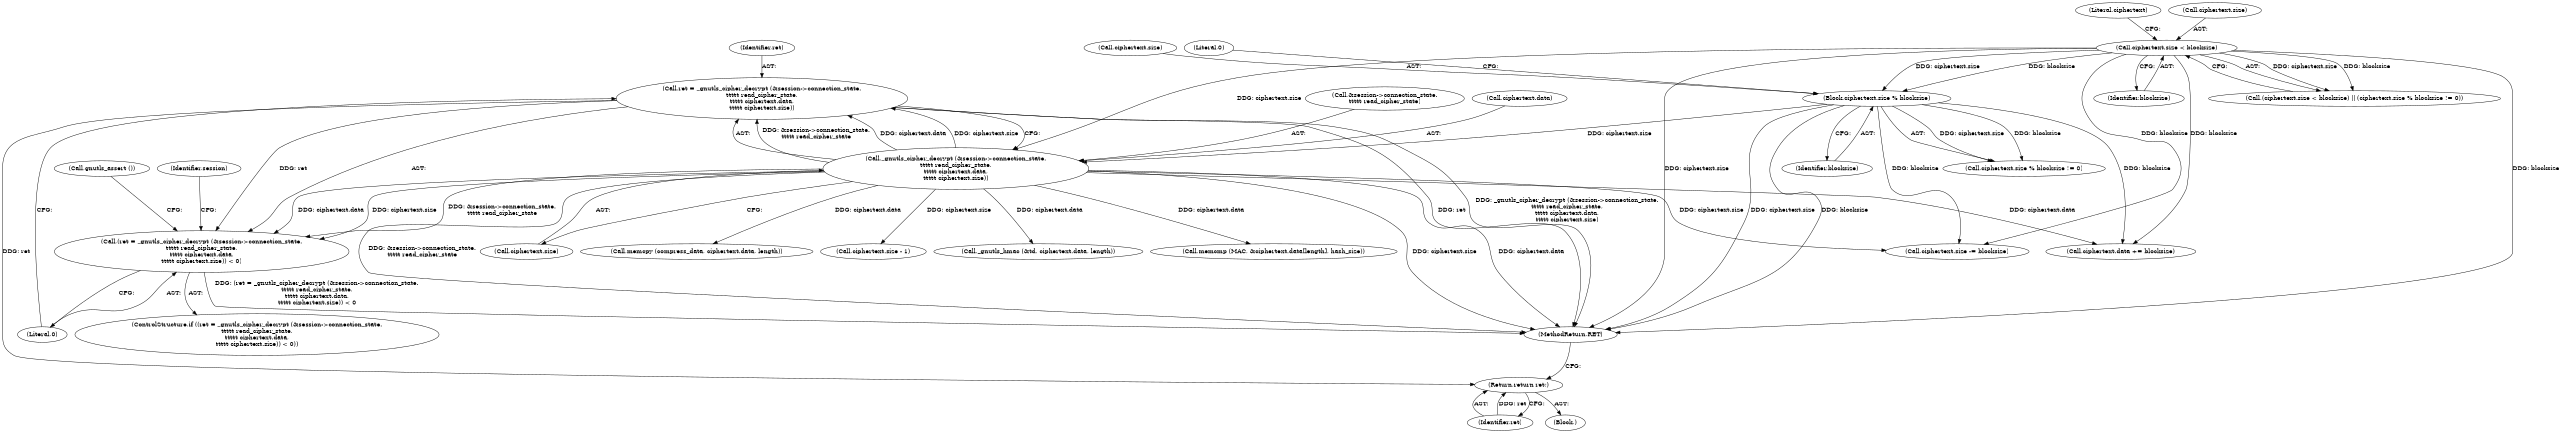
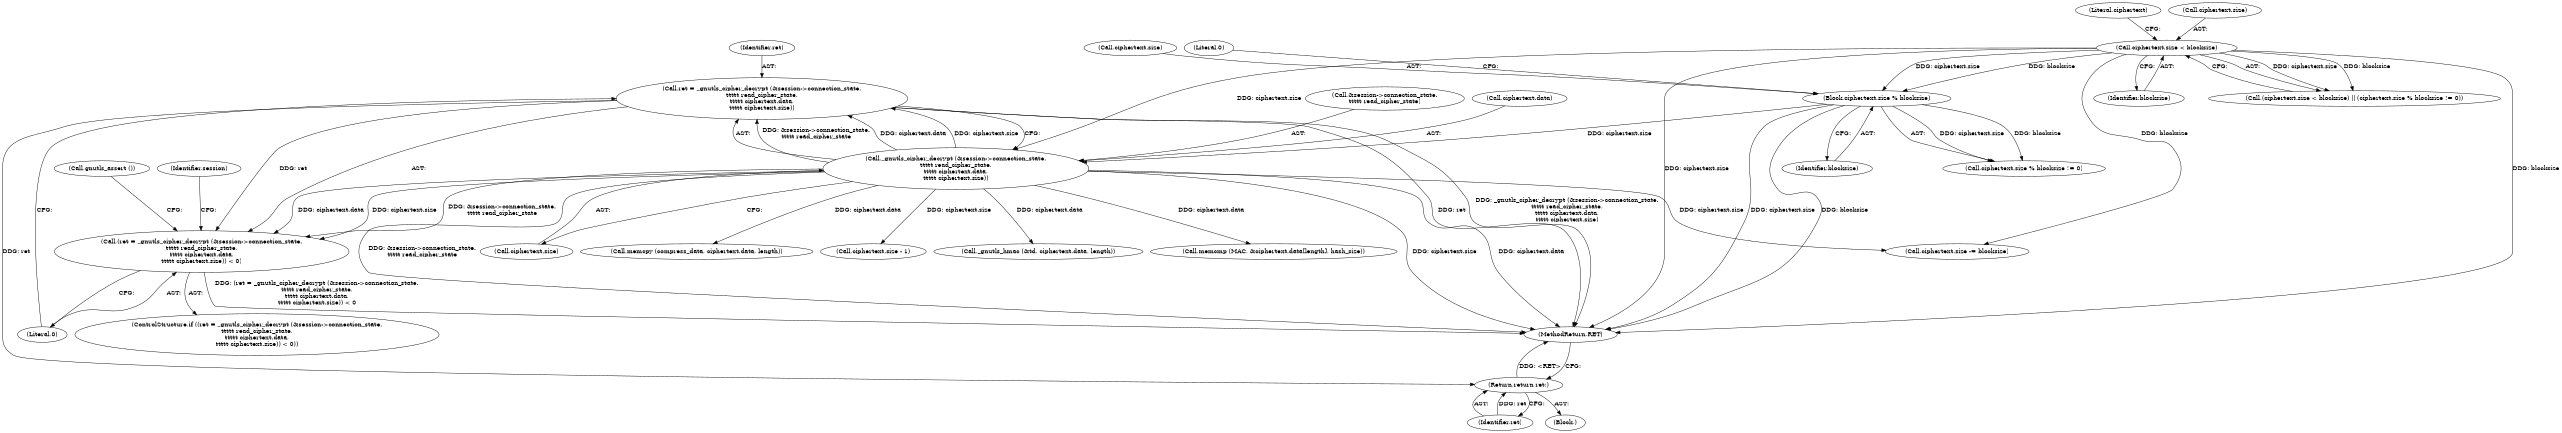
(1902, 195) -> none
(2121, 252) -> none
none -> (1525, 356)
